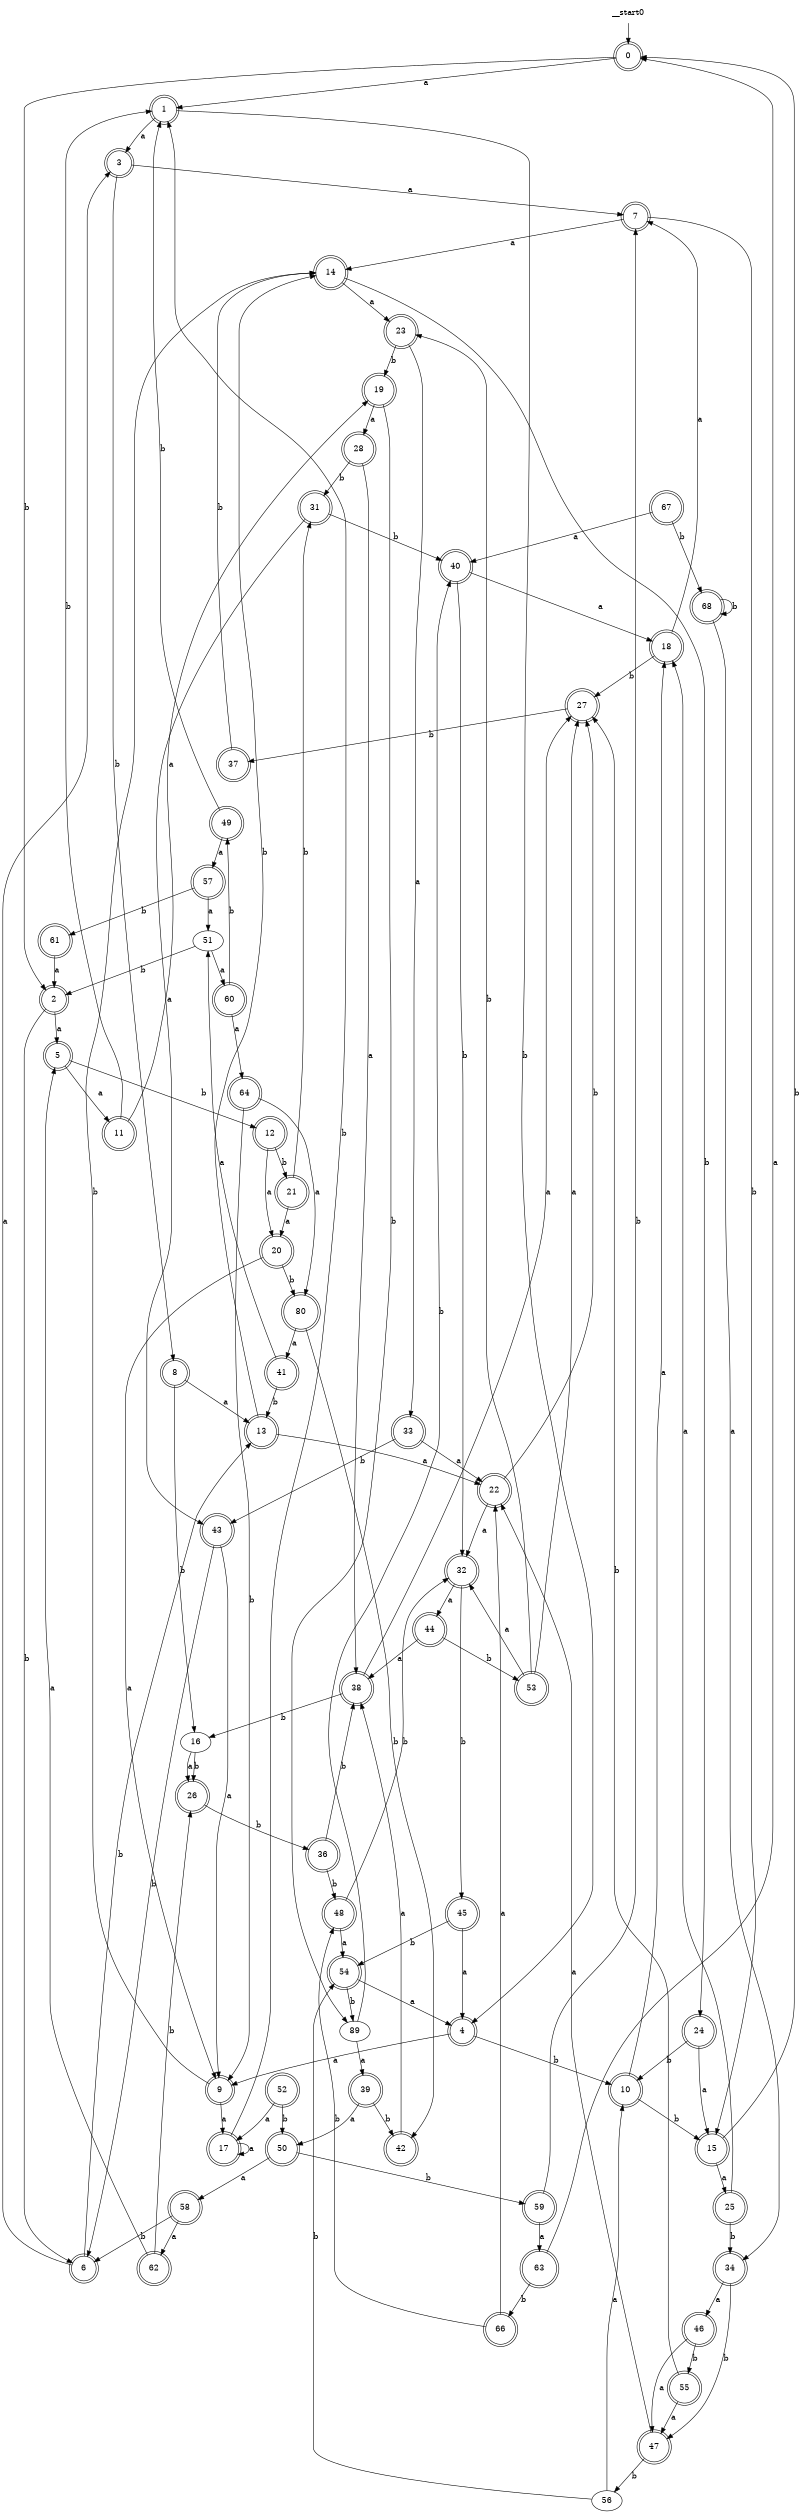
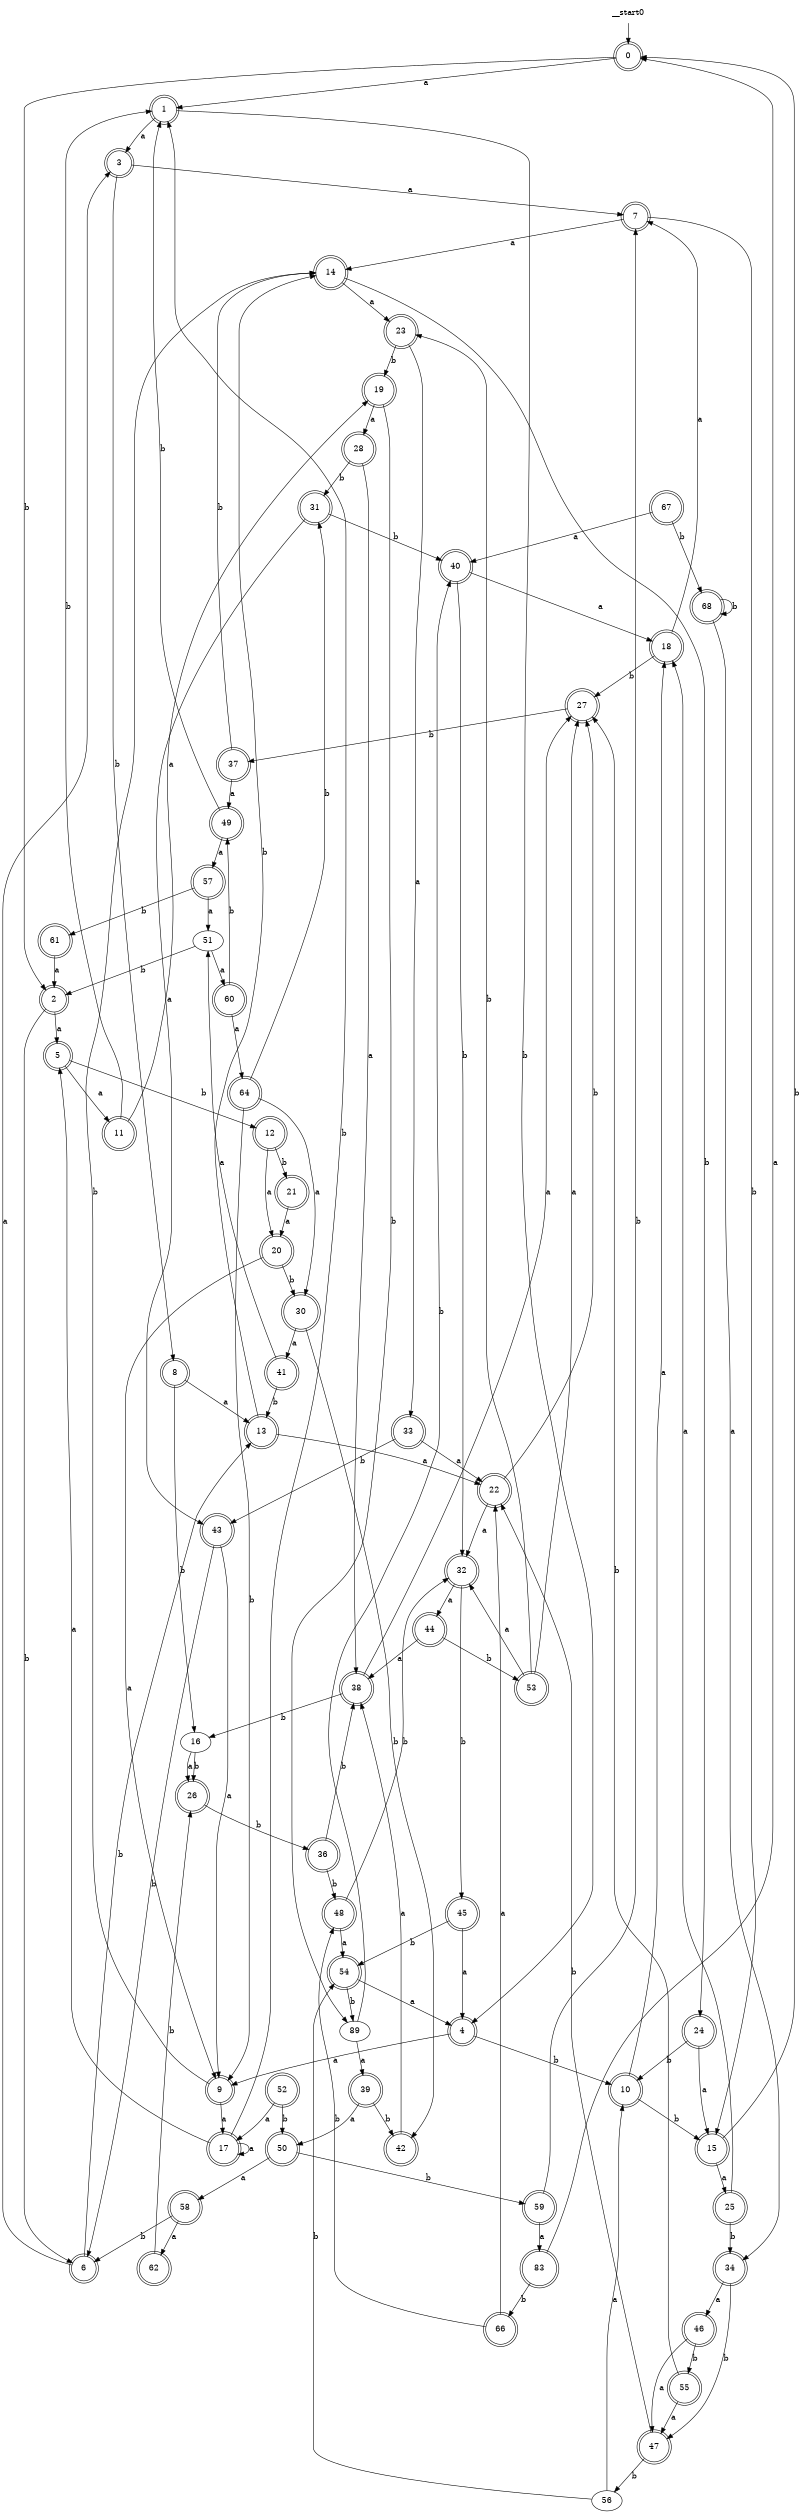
none -> (230, 791)
(303, 852) -> (325, 810)
(301, 1312) -> (301, 1312)
(49, 1674) -> (71, 1642)
(574, 1973) -> (574, 1973)
(539, 2269) -> (539, 2269)
